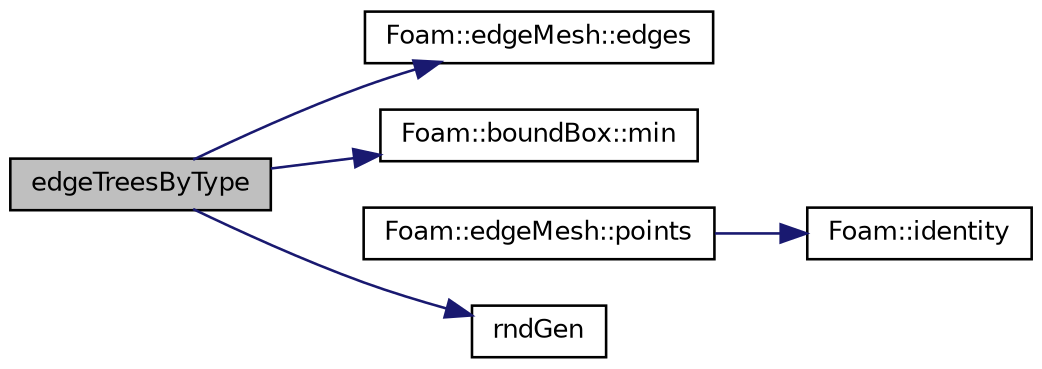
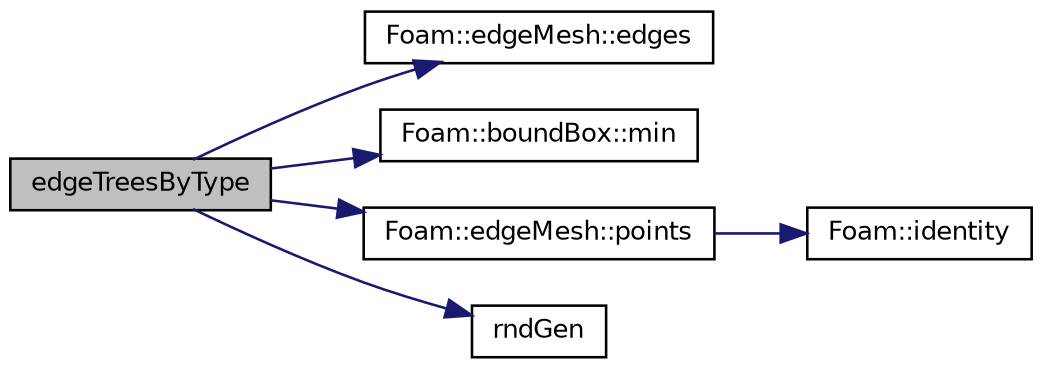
none -> (304, 205)
